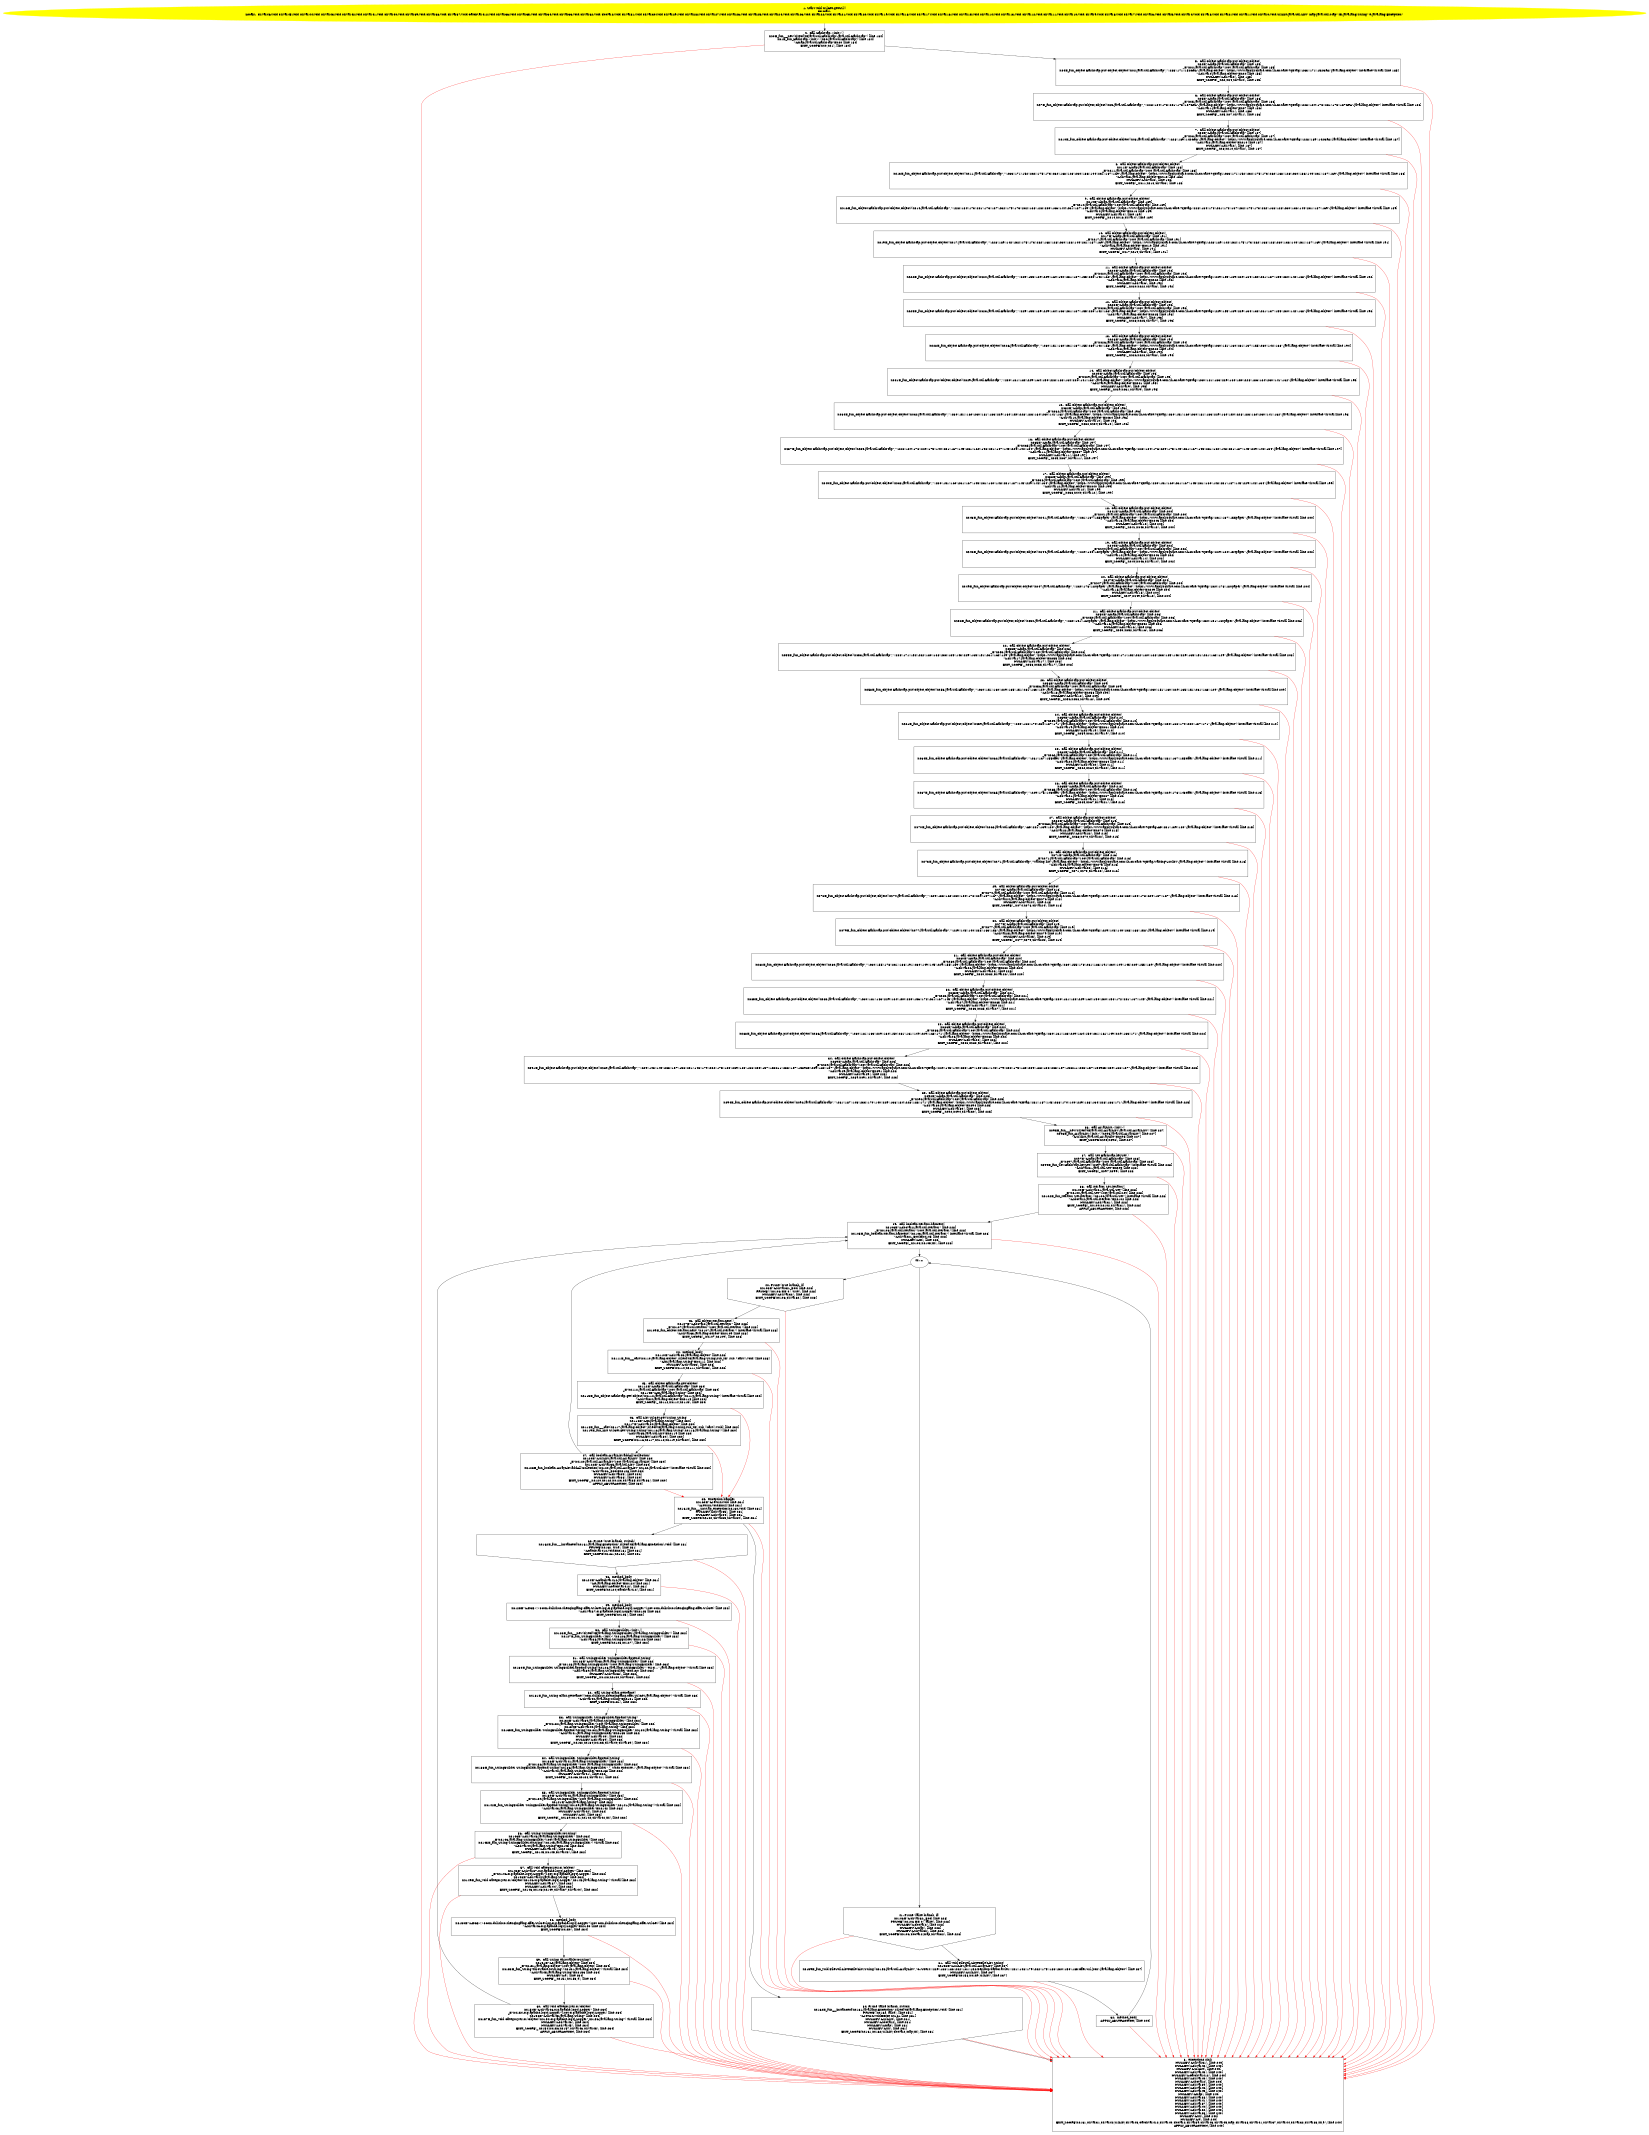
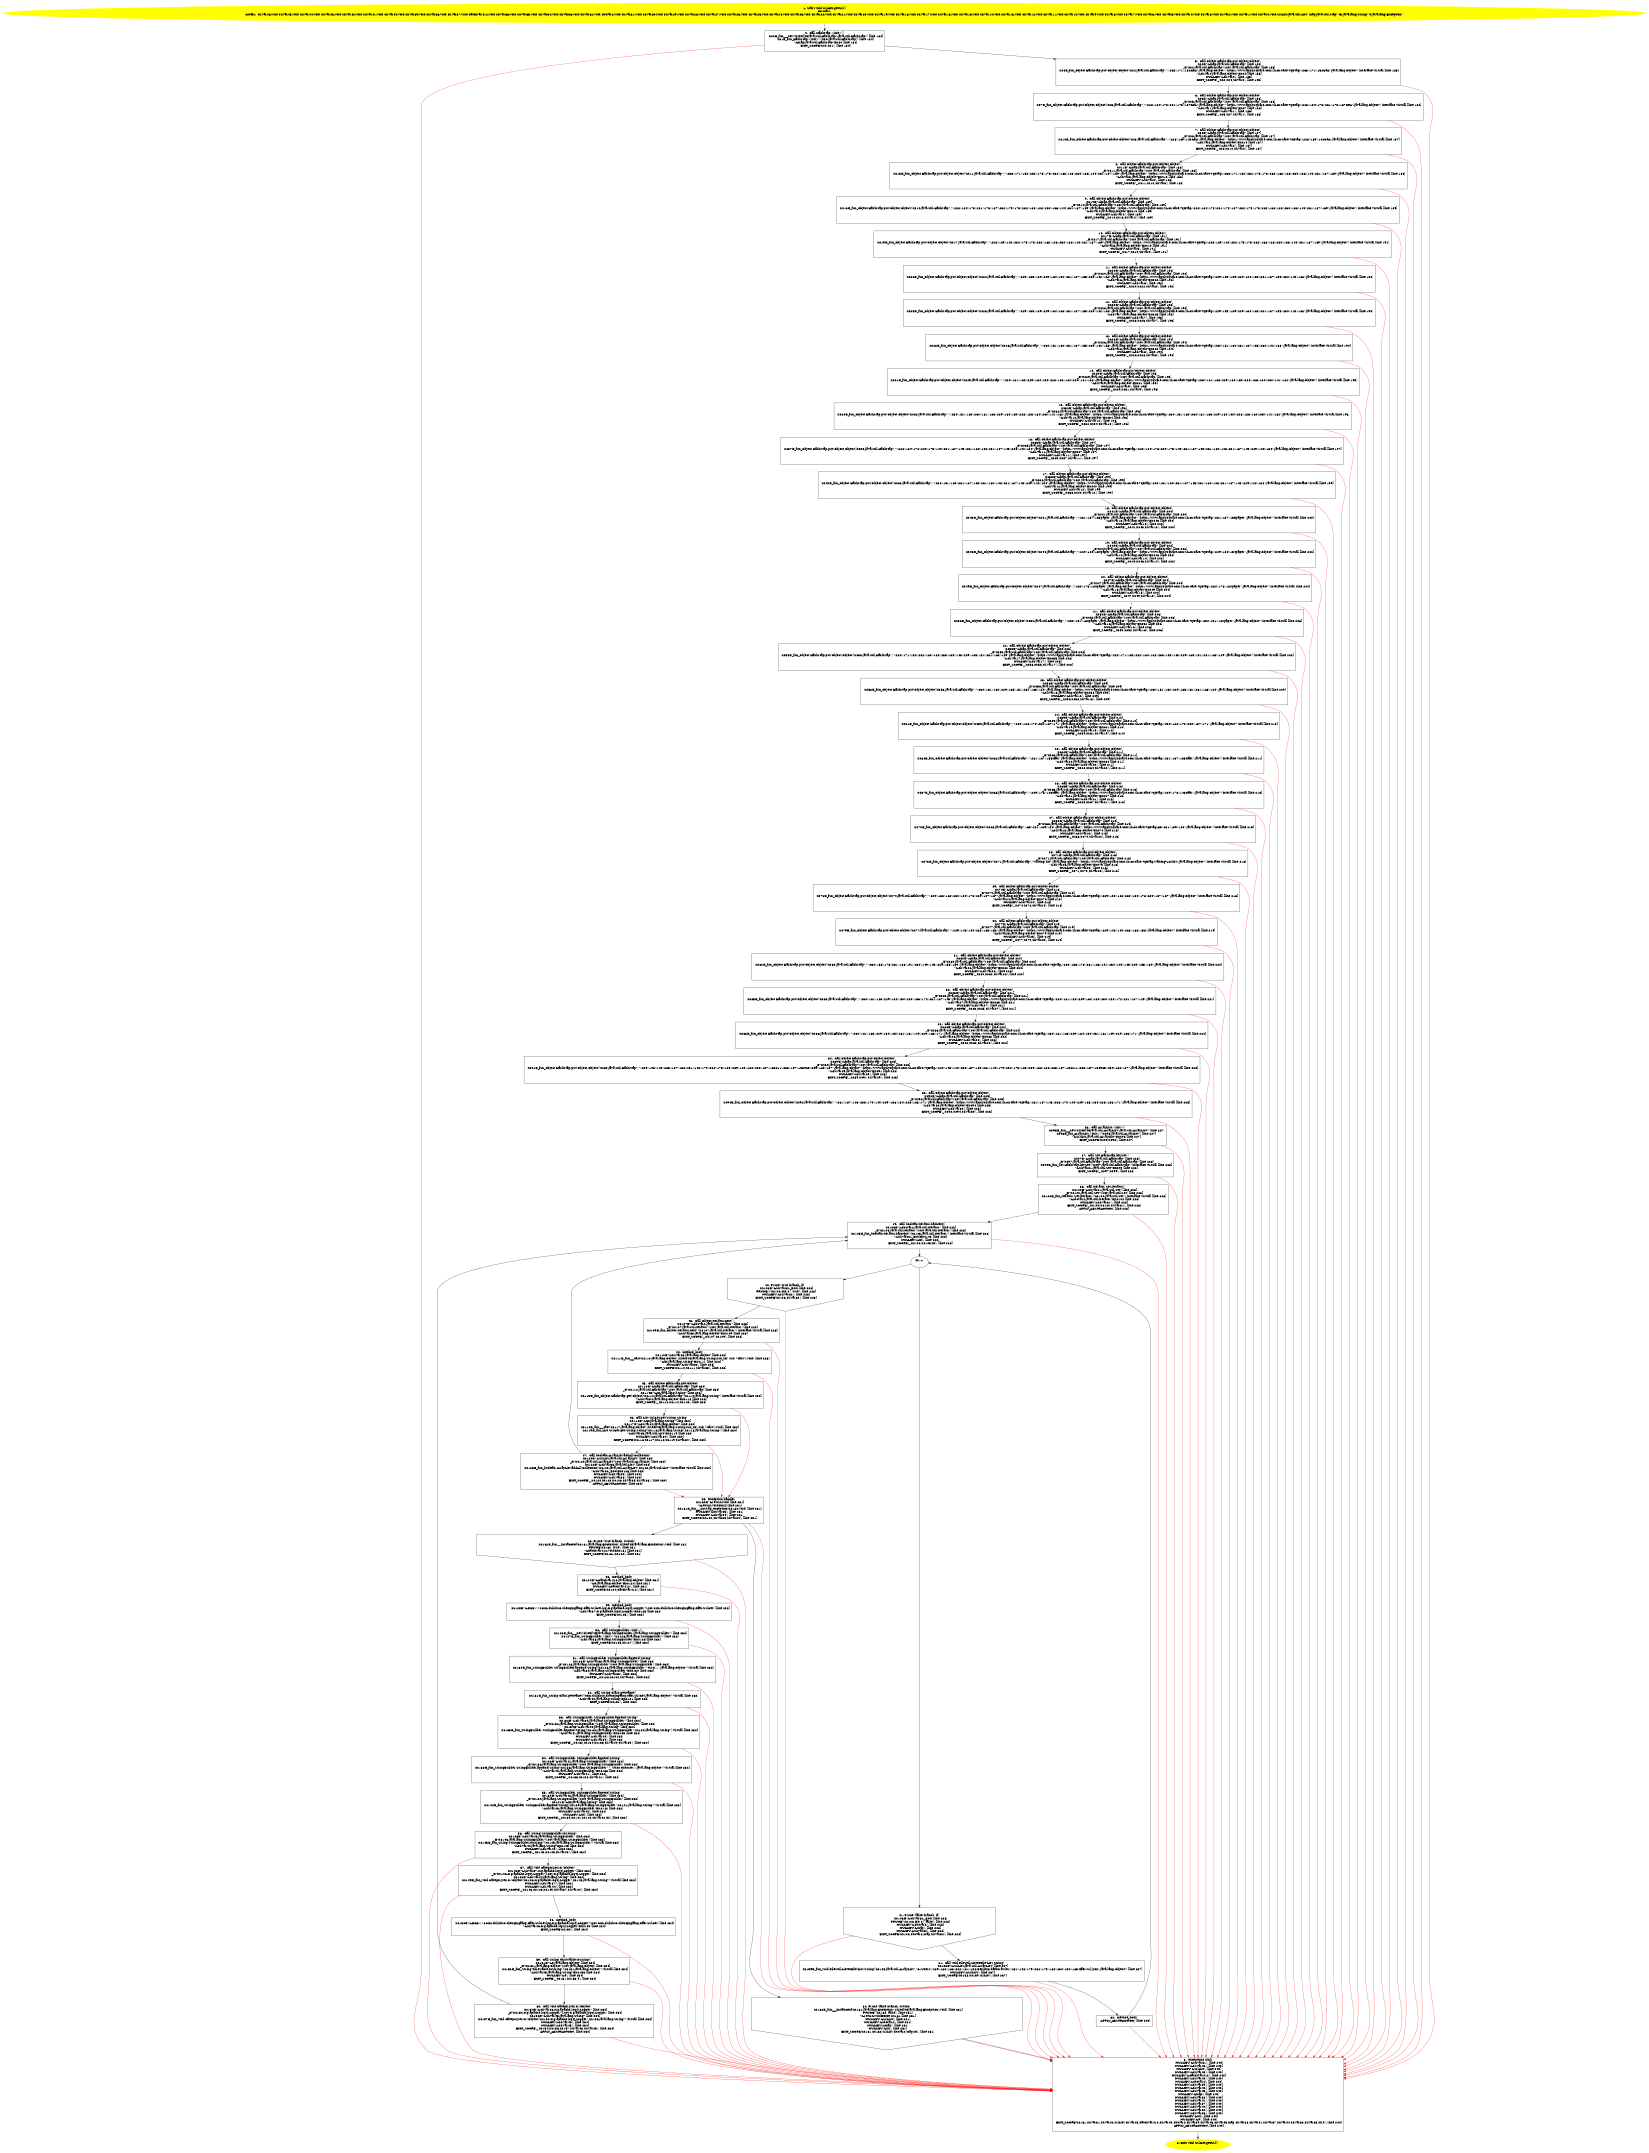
none -> (1198, 2145)
